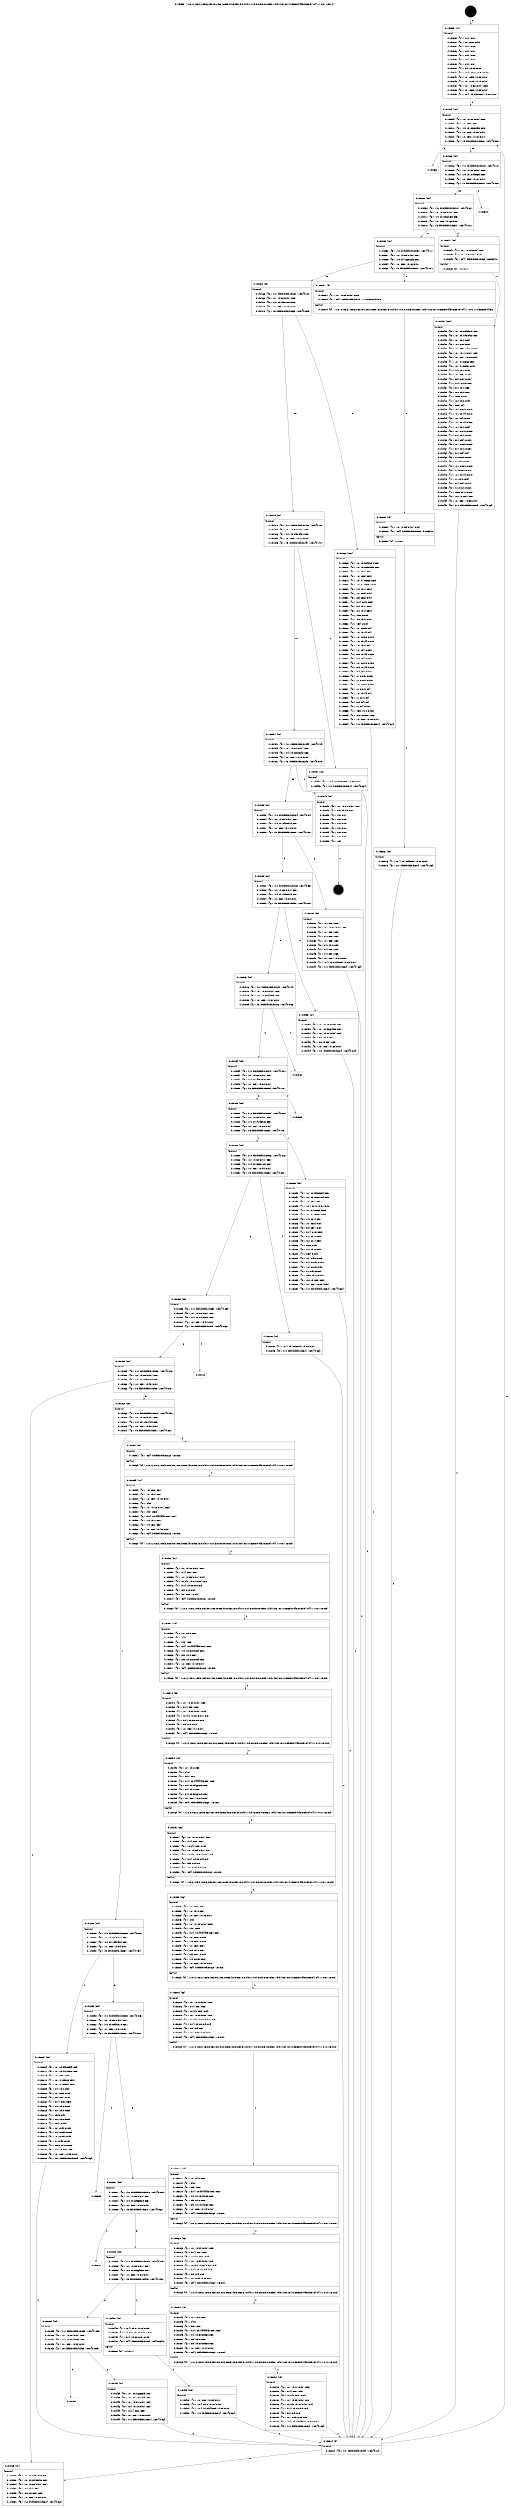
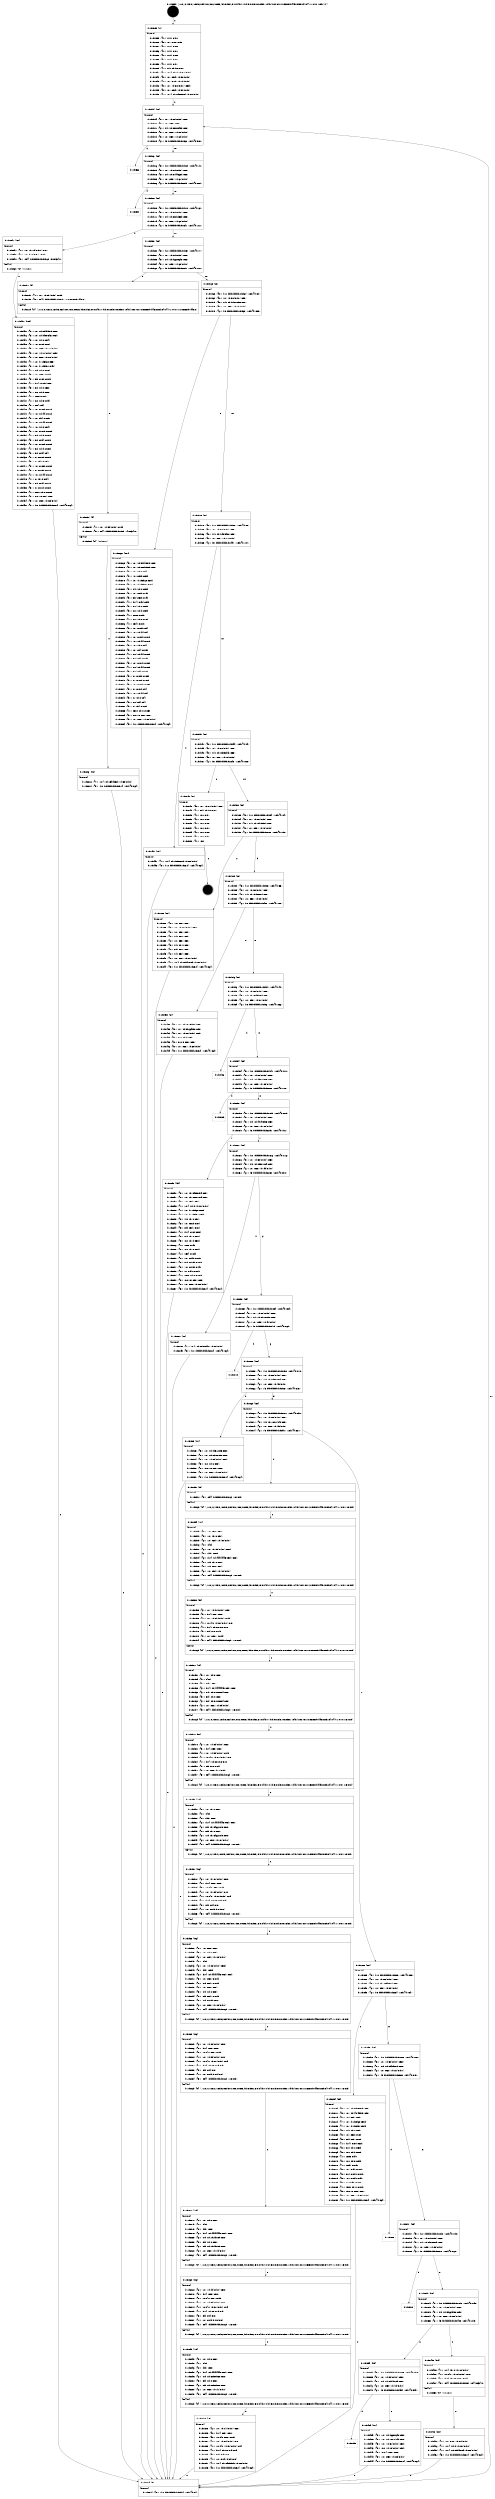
(193, 2465) -> (177, 1979)
